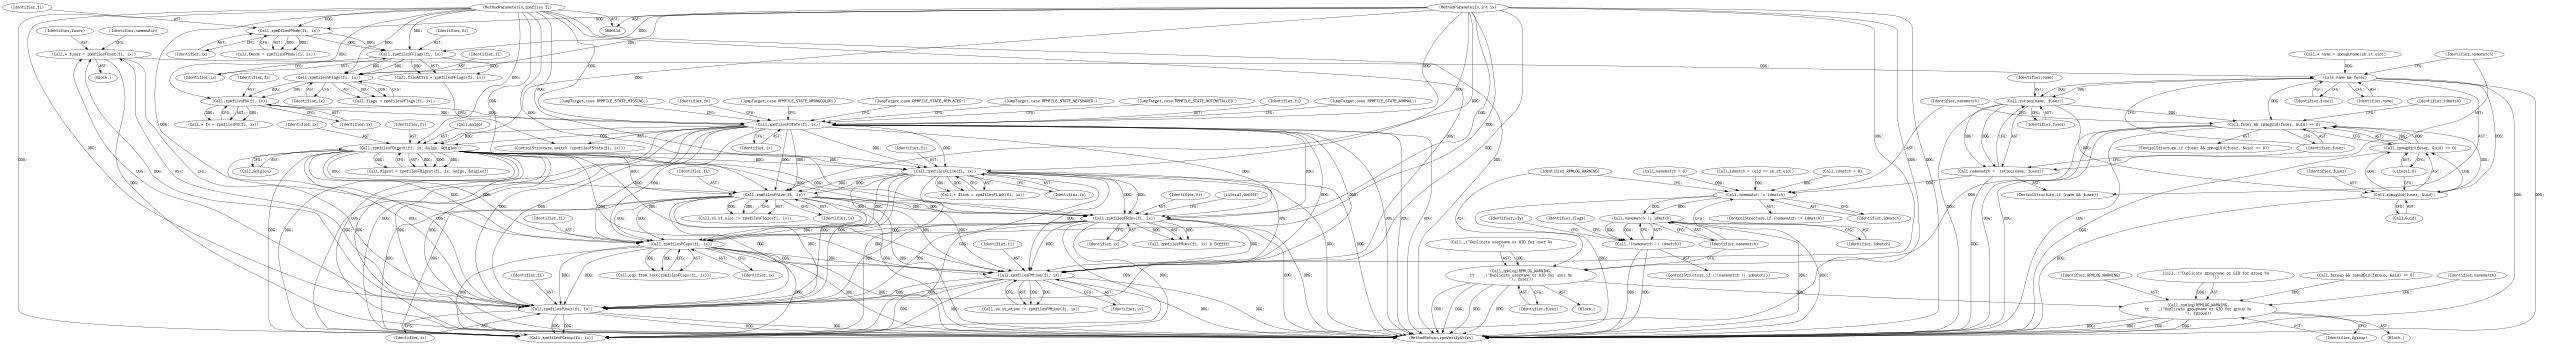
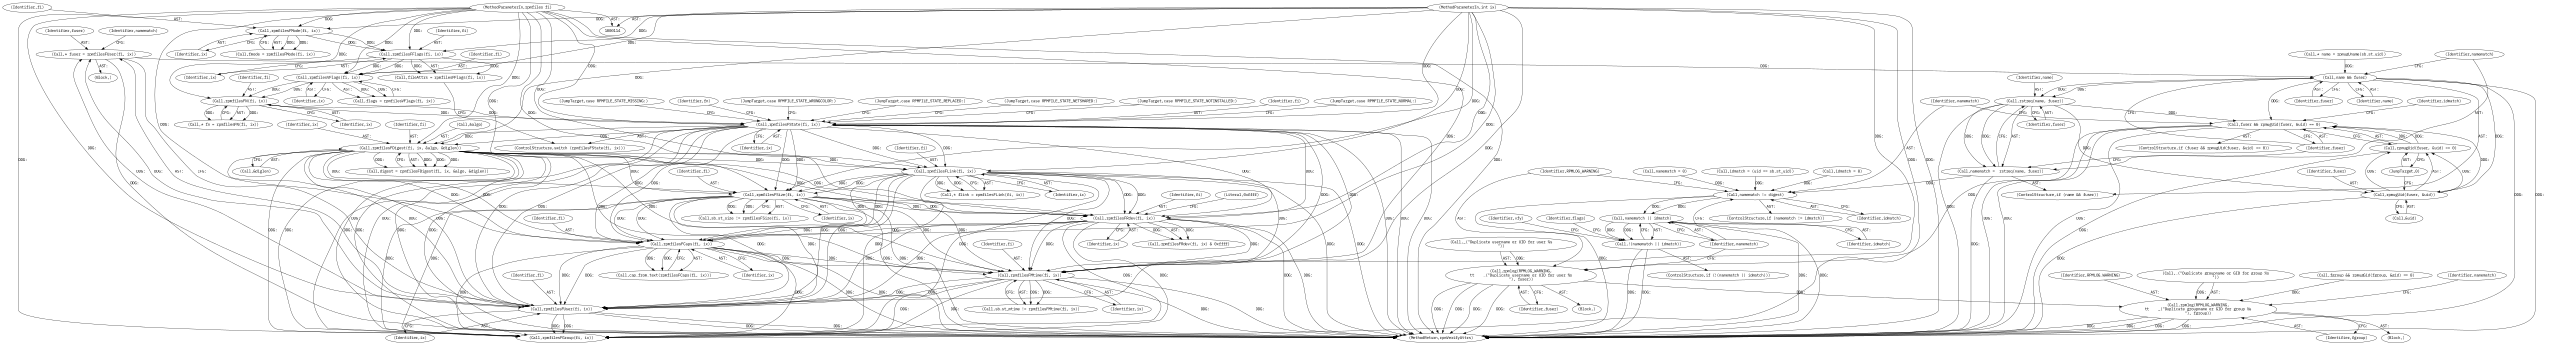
(2404, 172) -> (2404, 172)
(1755, 195) -> (1755, 195)
